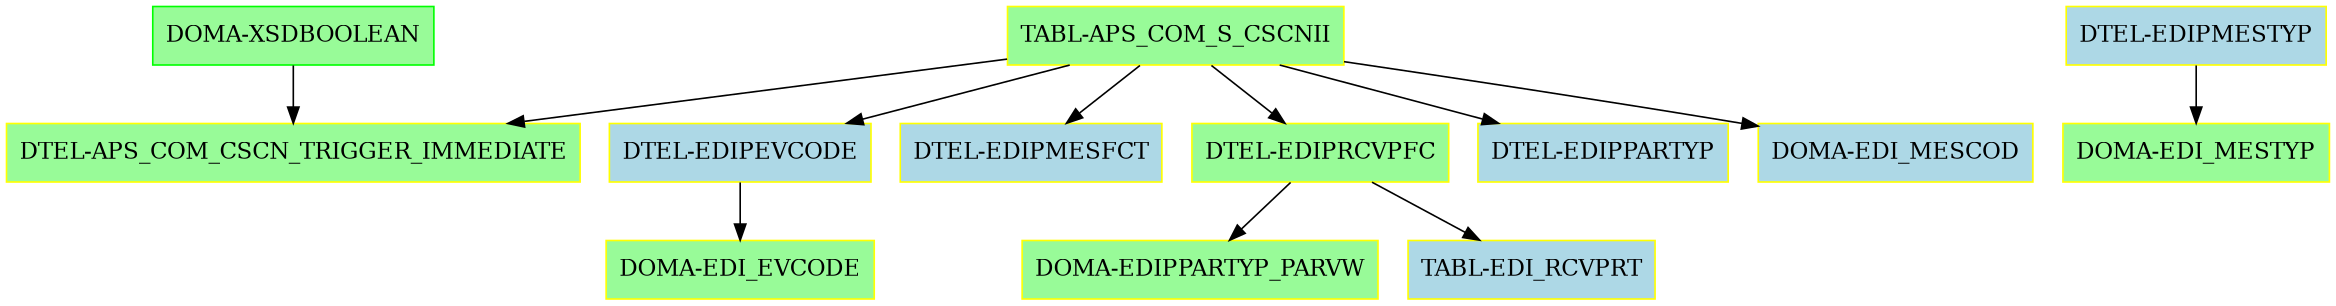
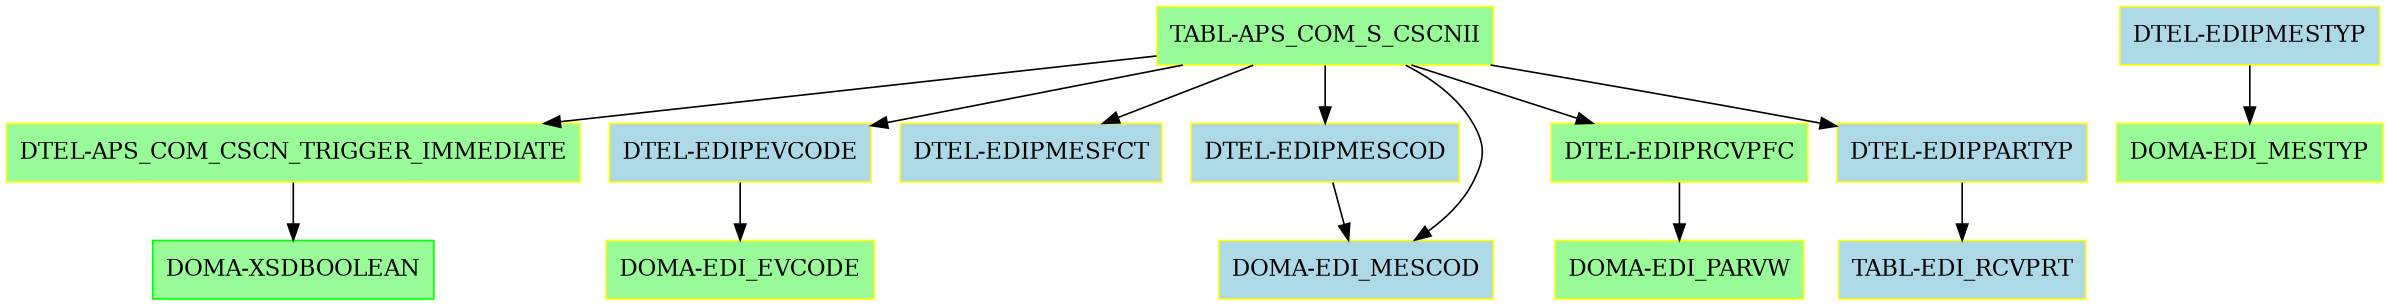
(293, 86) -> (293, 203)
none -> (1325, 153)
(1419, 207) -> (1962, 203)
(1200, 270) -> (1679, 270)
